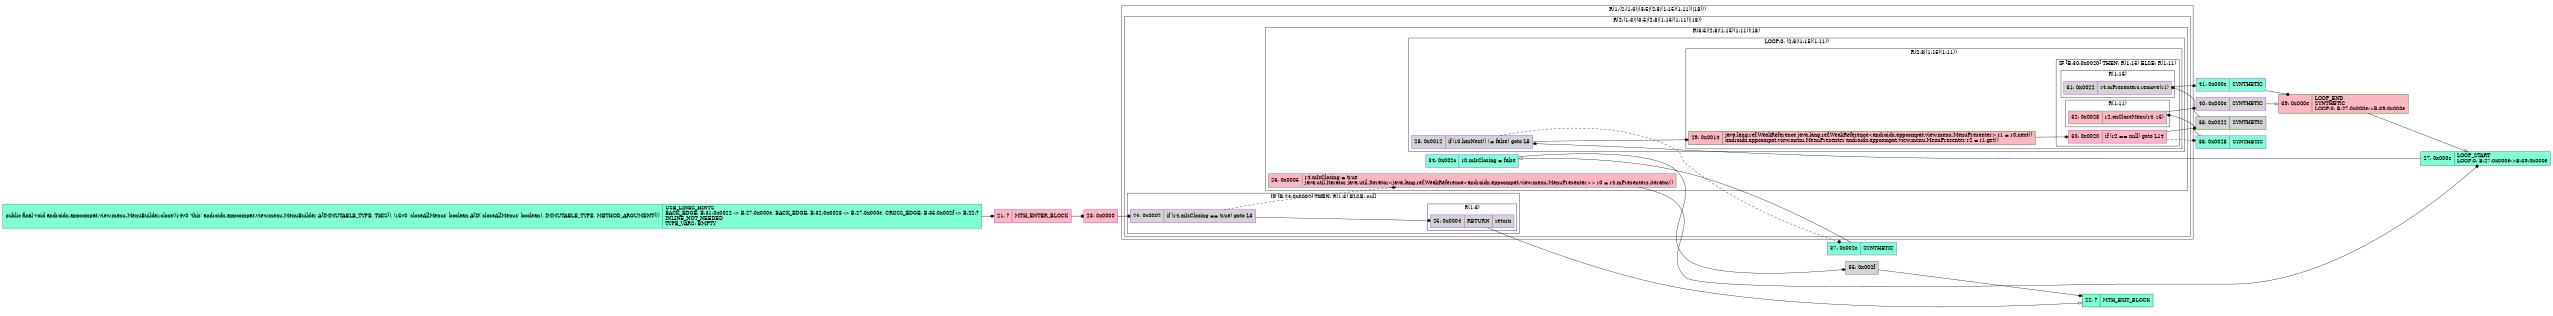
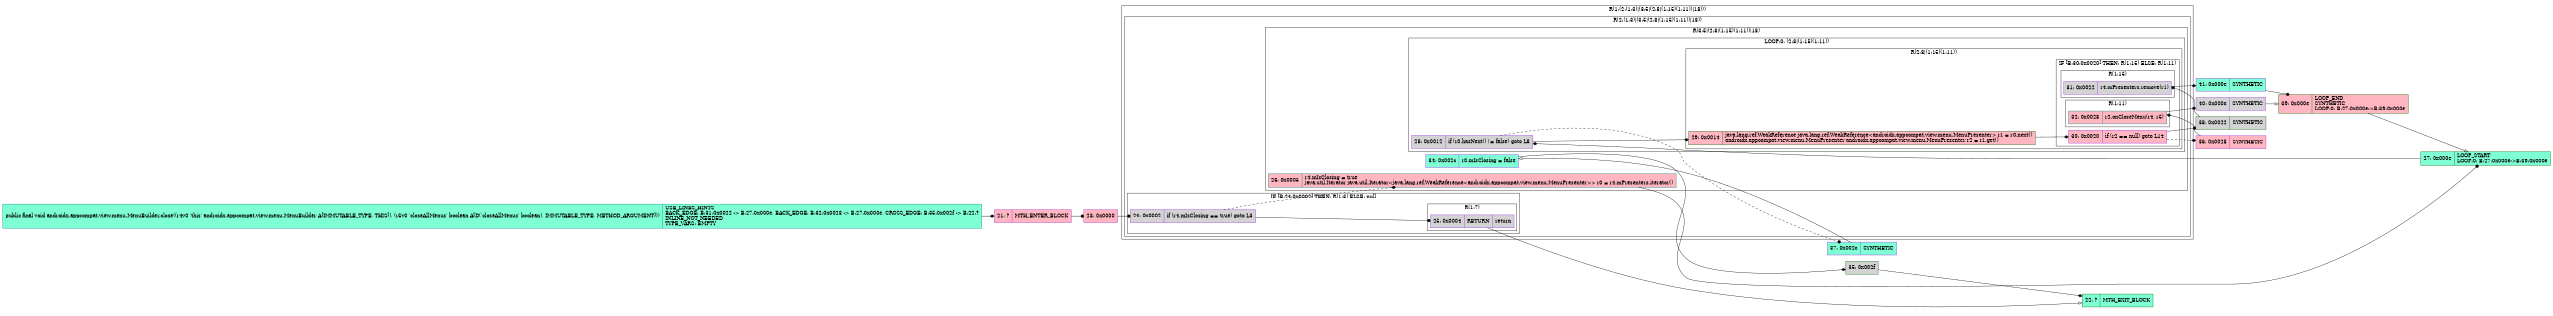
(2231, 142) -> (2231, 142)
(1472, 208) -> (1472, 208)
